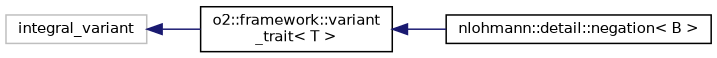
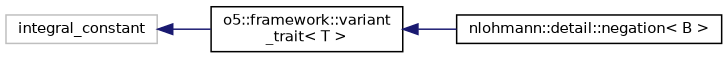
(76, 29) -> (82, 29)
(296, 29) -> (307, 29)
